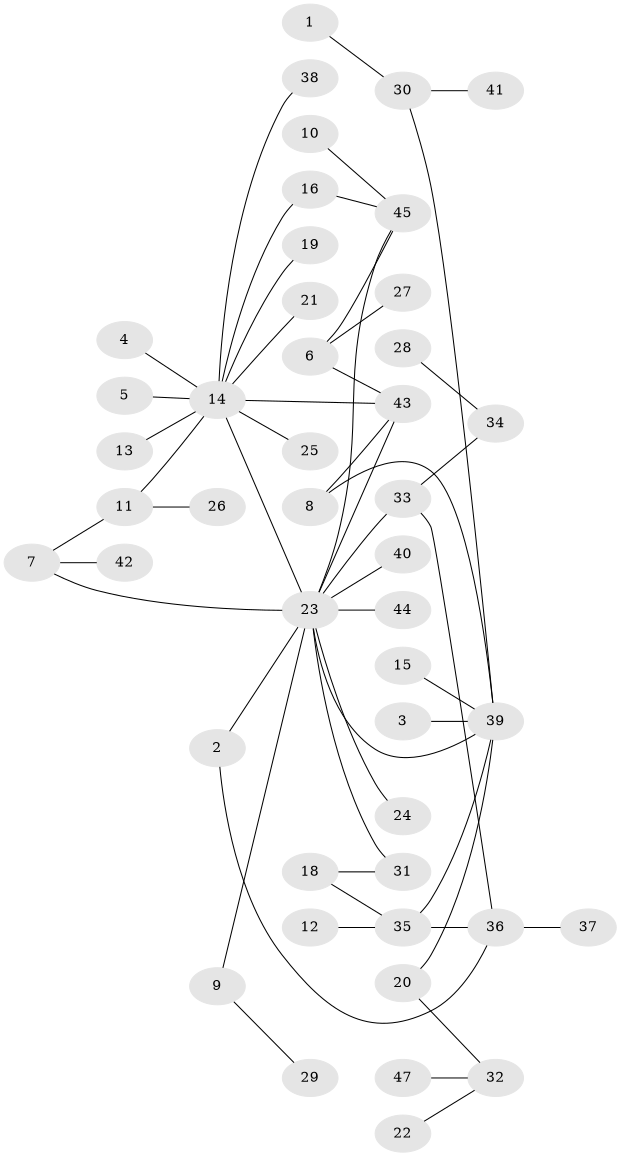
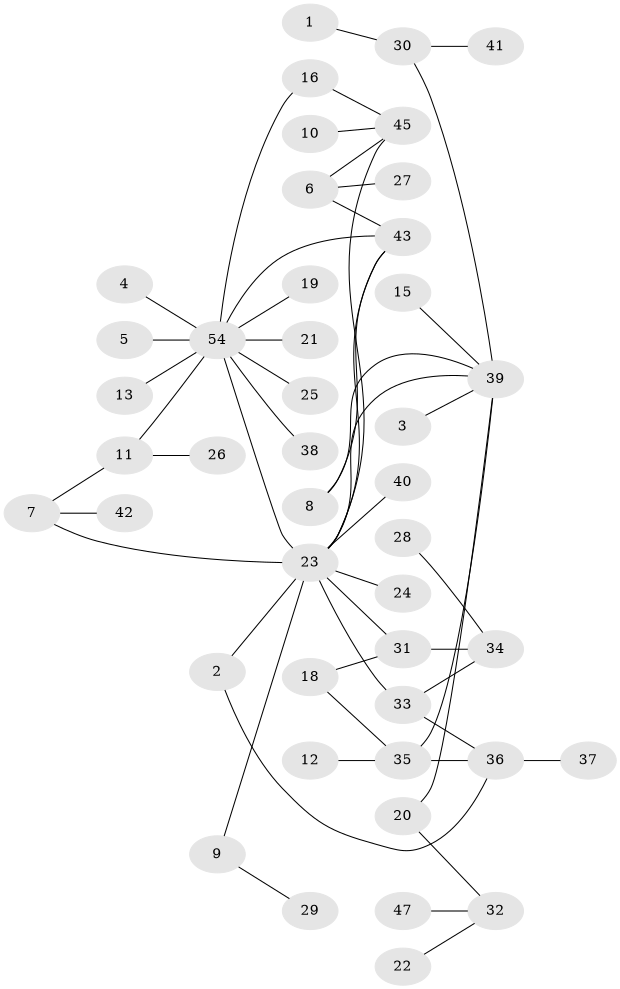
(217, 400) -> (217, 340)
(403, 610) -> none
none -> (449, 649)
